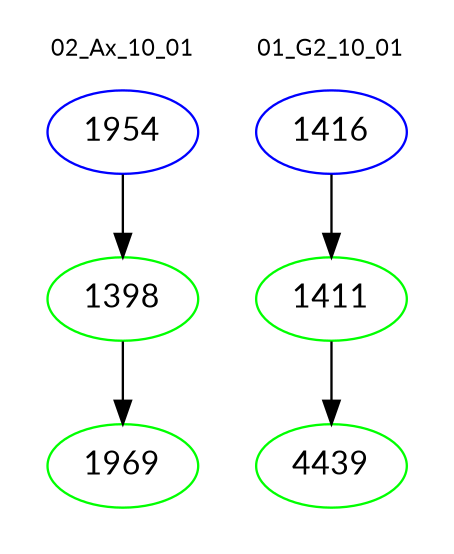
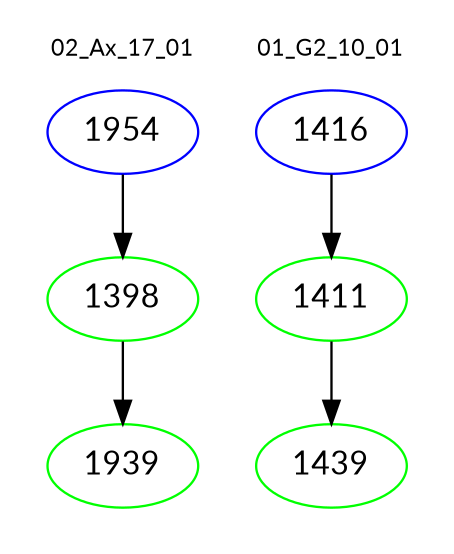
(123, 50) -> (123, 50)
(123, 466) -> (123, 466)
(331, 466) -> (331, 466)
